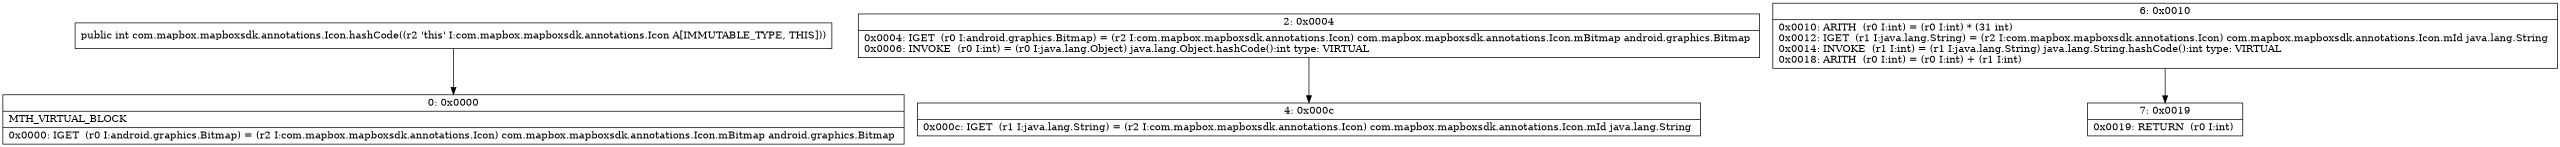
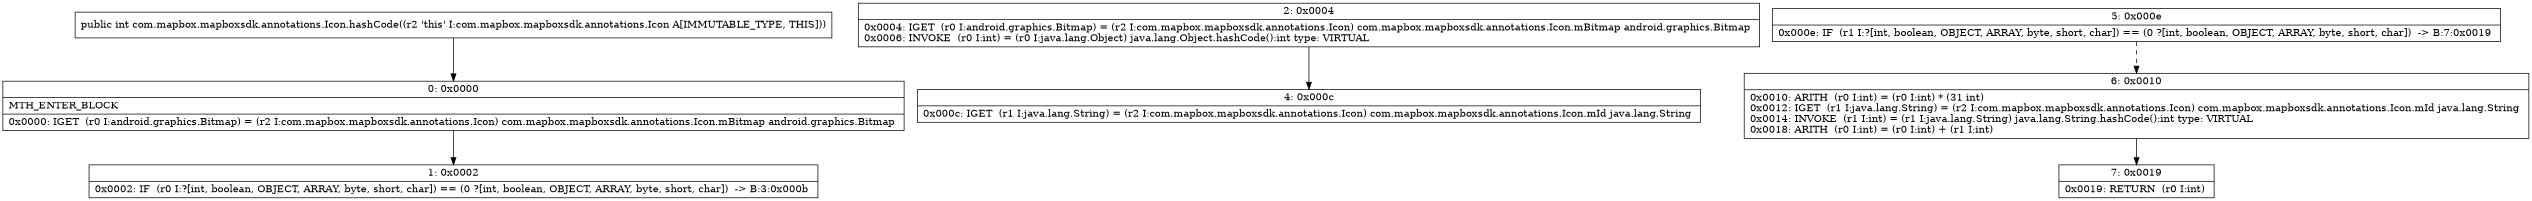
none -> (2137, 25)
(68, 119) -> (64, 106)
none -> (453, 181)
